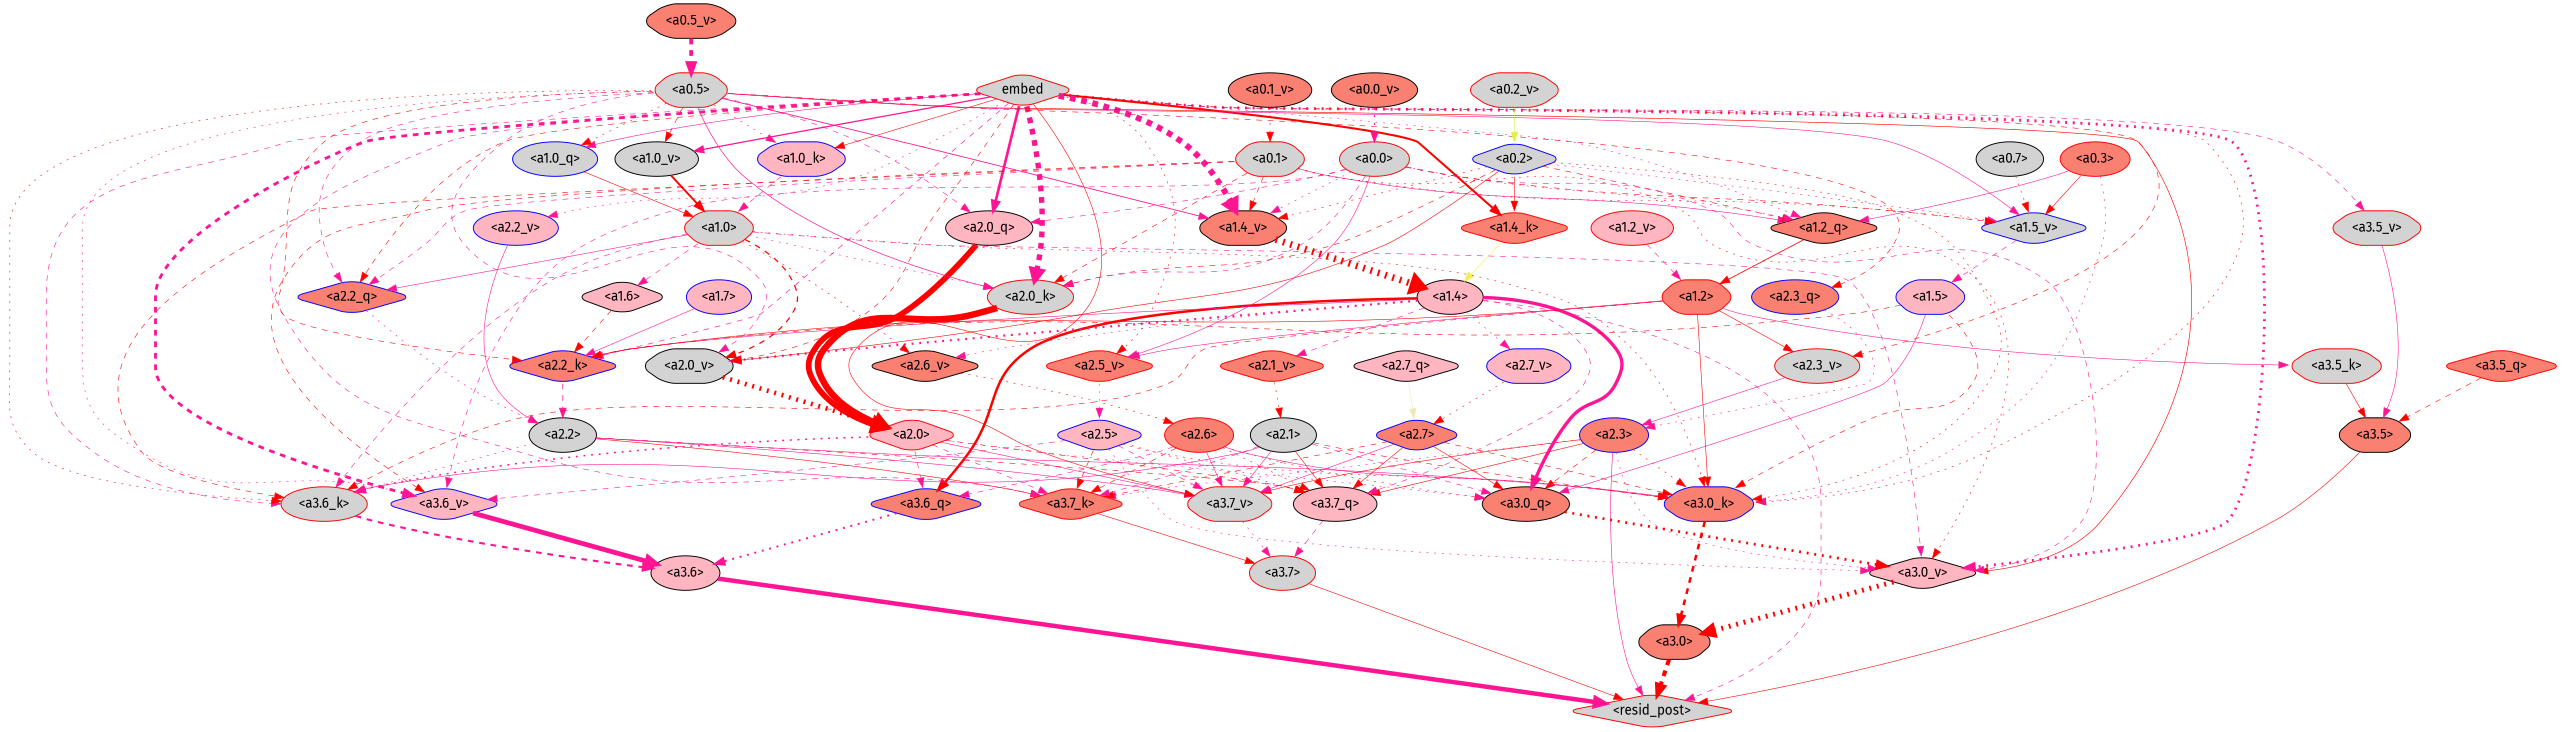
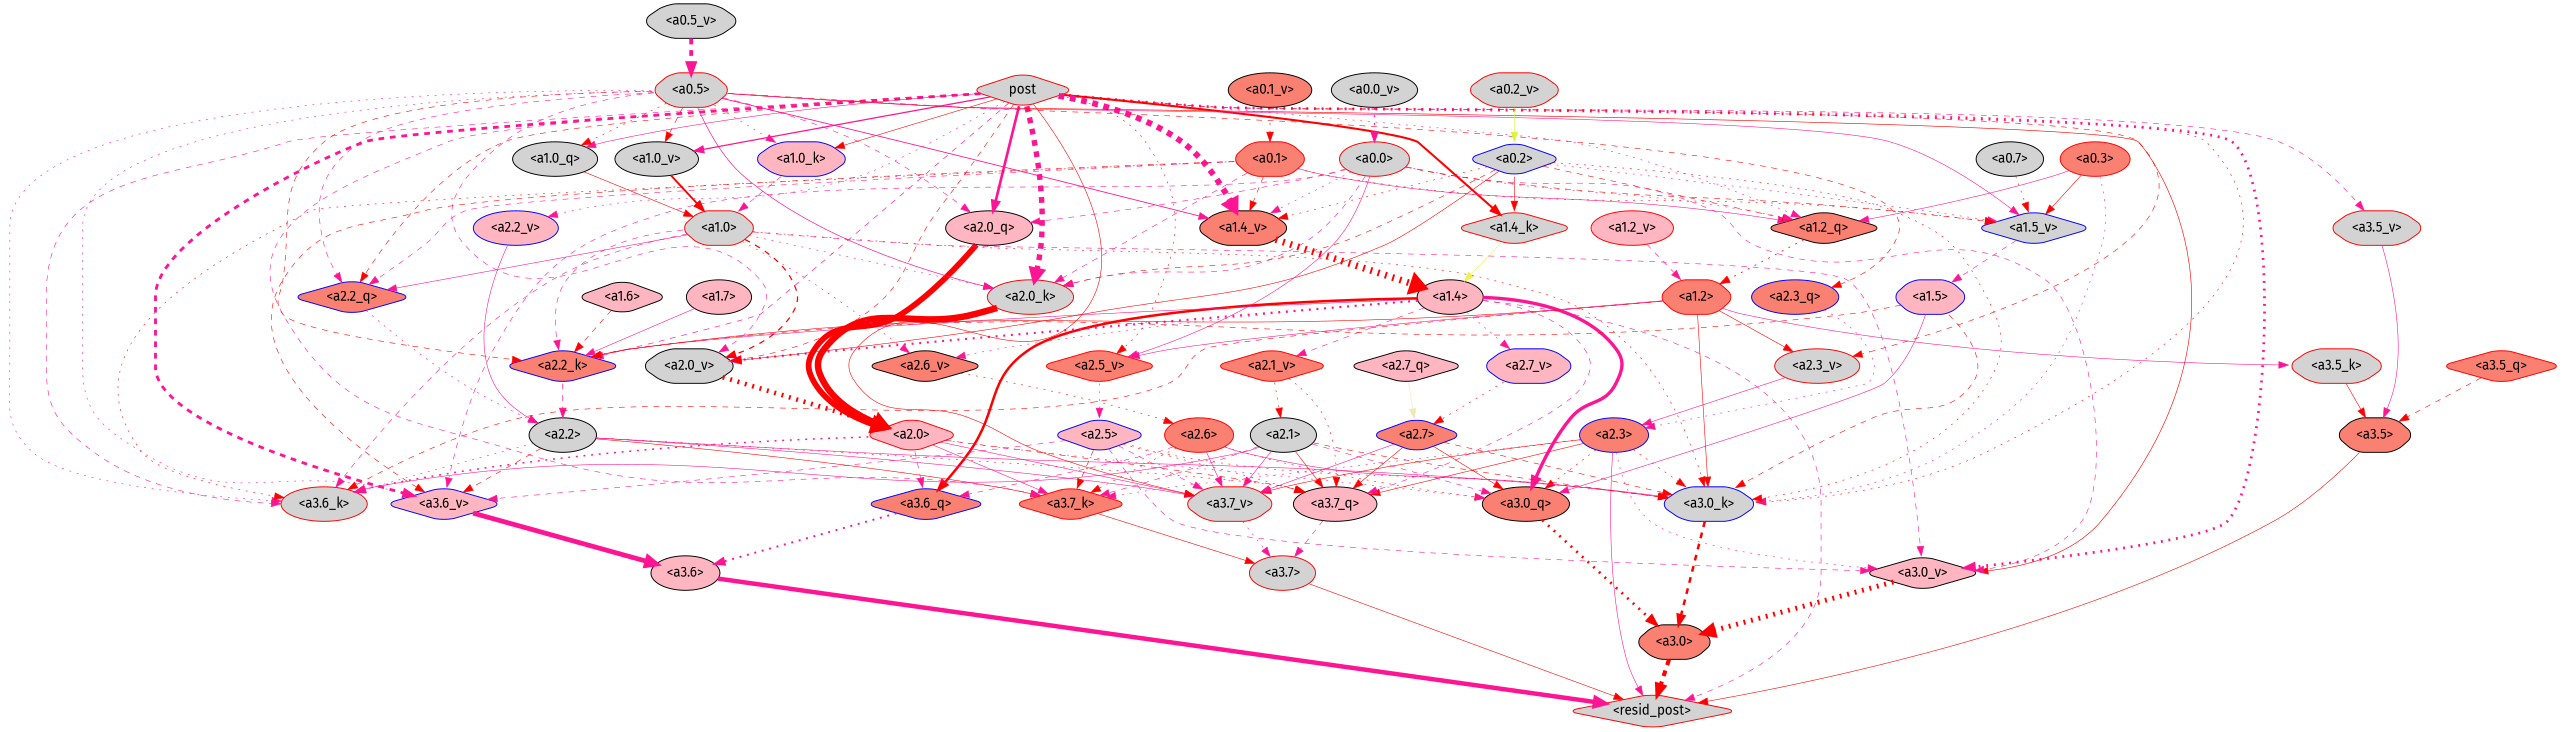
(691, 21) -> (691, 21)
(1023, 90) -> (1023, 90)
(1374, 90) -> (1374, 90)
(78, 157) -> (78, 157)
(555, 159) -> (555, 159)
(1270, 159) -> (1270, 159)
(390, 203) -> (390, 203)
(1155, 225) -> (1155, 225)
(1514, 228) -> (1514, 228)
(1766, 259) -> (1766, 259)
(1777, 261) -> none
(672, 262) -> (564, 284)
(825, 291) -> (825, 291)
(719, 297) -> (719, 297)
(1312, 456) -> none
(946, 459) -> (946, 459)
(1248, 460) -> (1326, 421)
(1574, 466) -> (1574, 466)
(986, 467) -> (986, 467)
(1138, 468) -> (1138, 468)
none -> (489, 478)
(1709, 504) -> (1709, 504)
(1721, 539) -> (1596, 569)
(498, 546) -> none
(1467, 555) -> (1467, 555)
